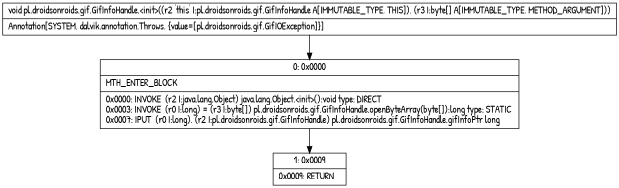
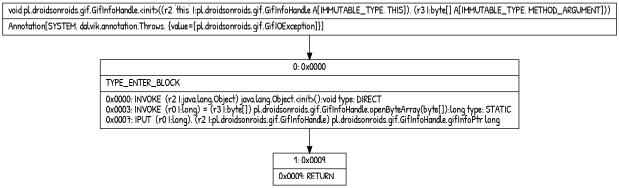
(142, 83) -> (143, 83)
